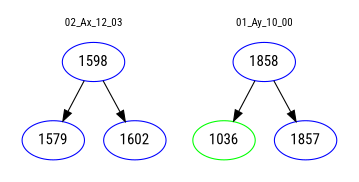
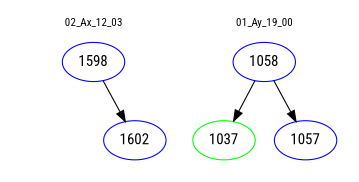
(265, 23) -> (265, 23)
(264, 62) -> (264, 62)
(53, 140) -> none
(224, 140) -> (224, 140)
(306, 140) -> (306, 140)
